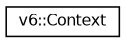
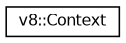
(63, 22) -> (63, 22)
